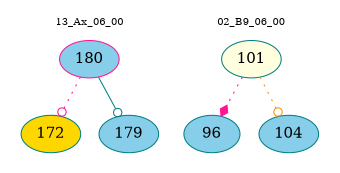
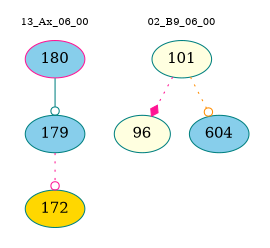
(72, 93) -> (55, 167)
(212, 134) -> (142, 134)
(289, 134) -> (219, 134)
